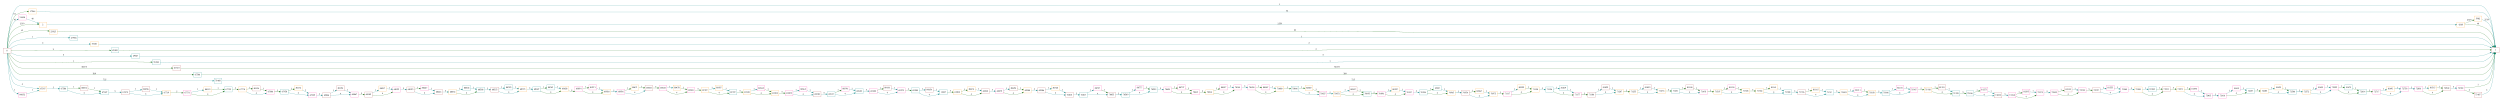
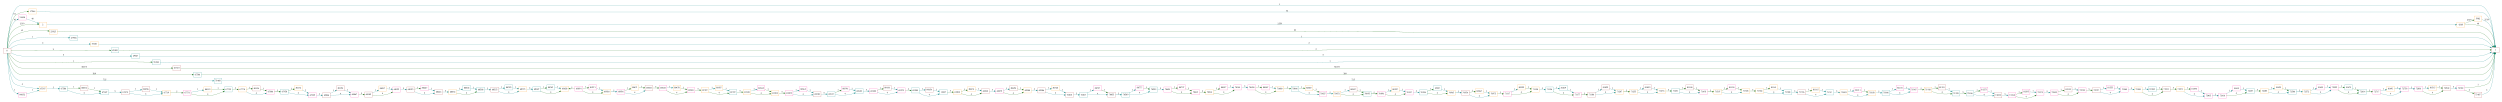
(571, 92) -> (573, 89)
